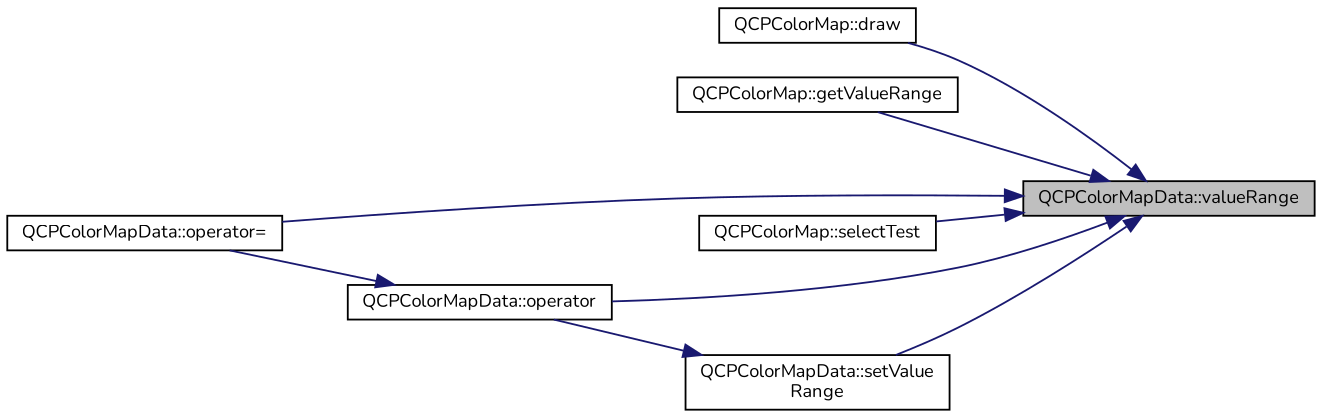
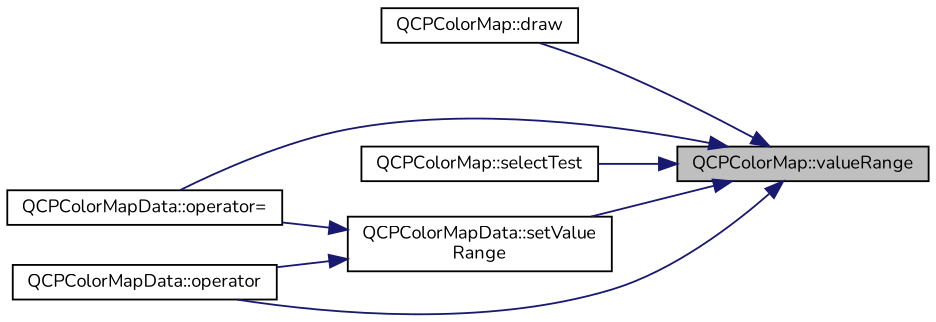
(818, 95) -> none
(1169, 198) -> (803, 164)
(303, 266) -> (306, 225)
